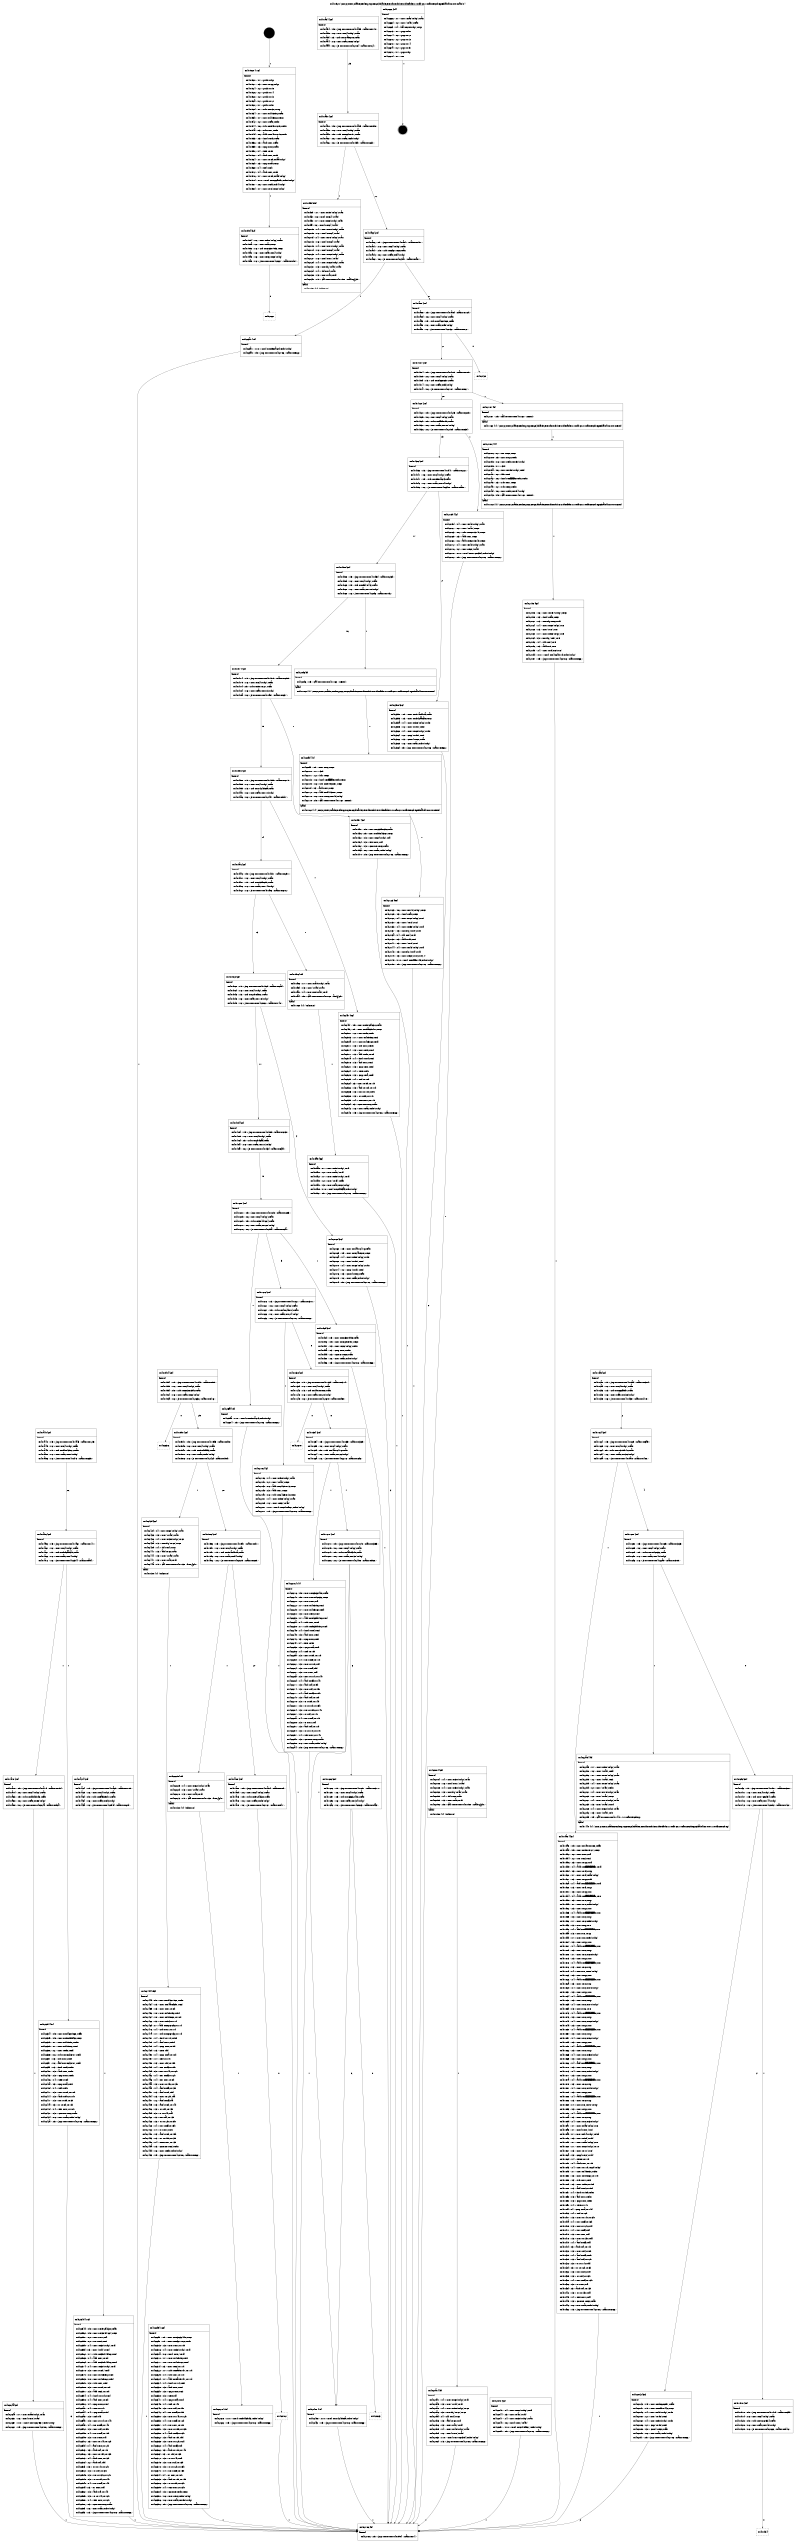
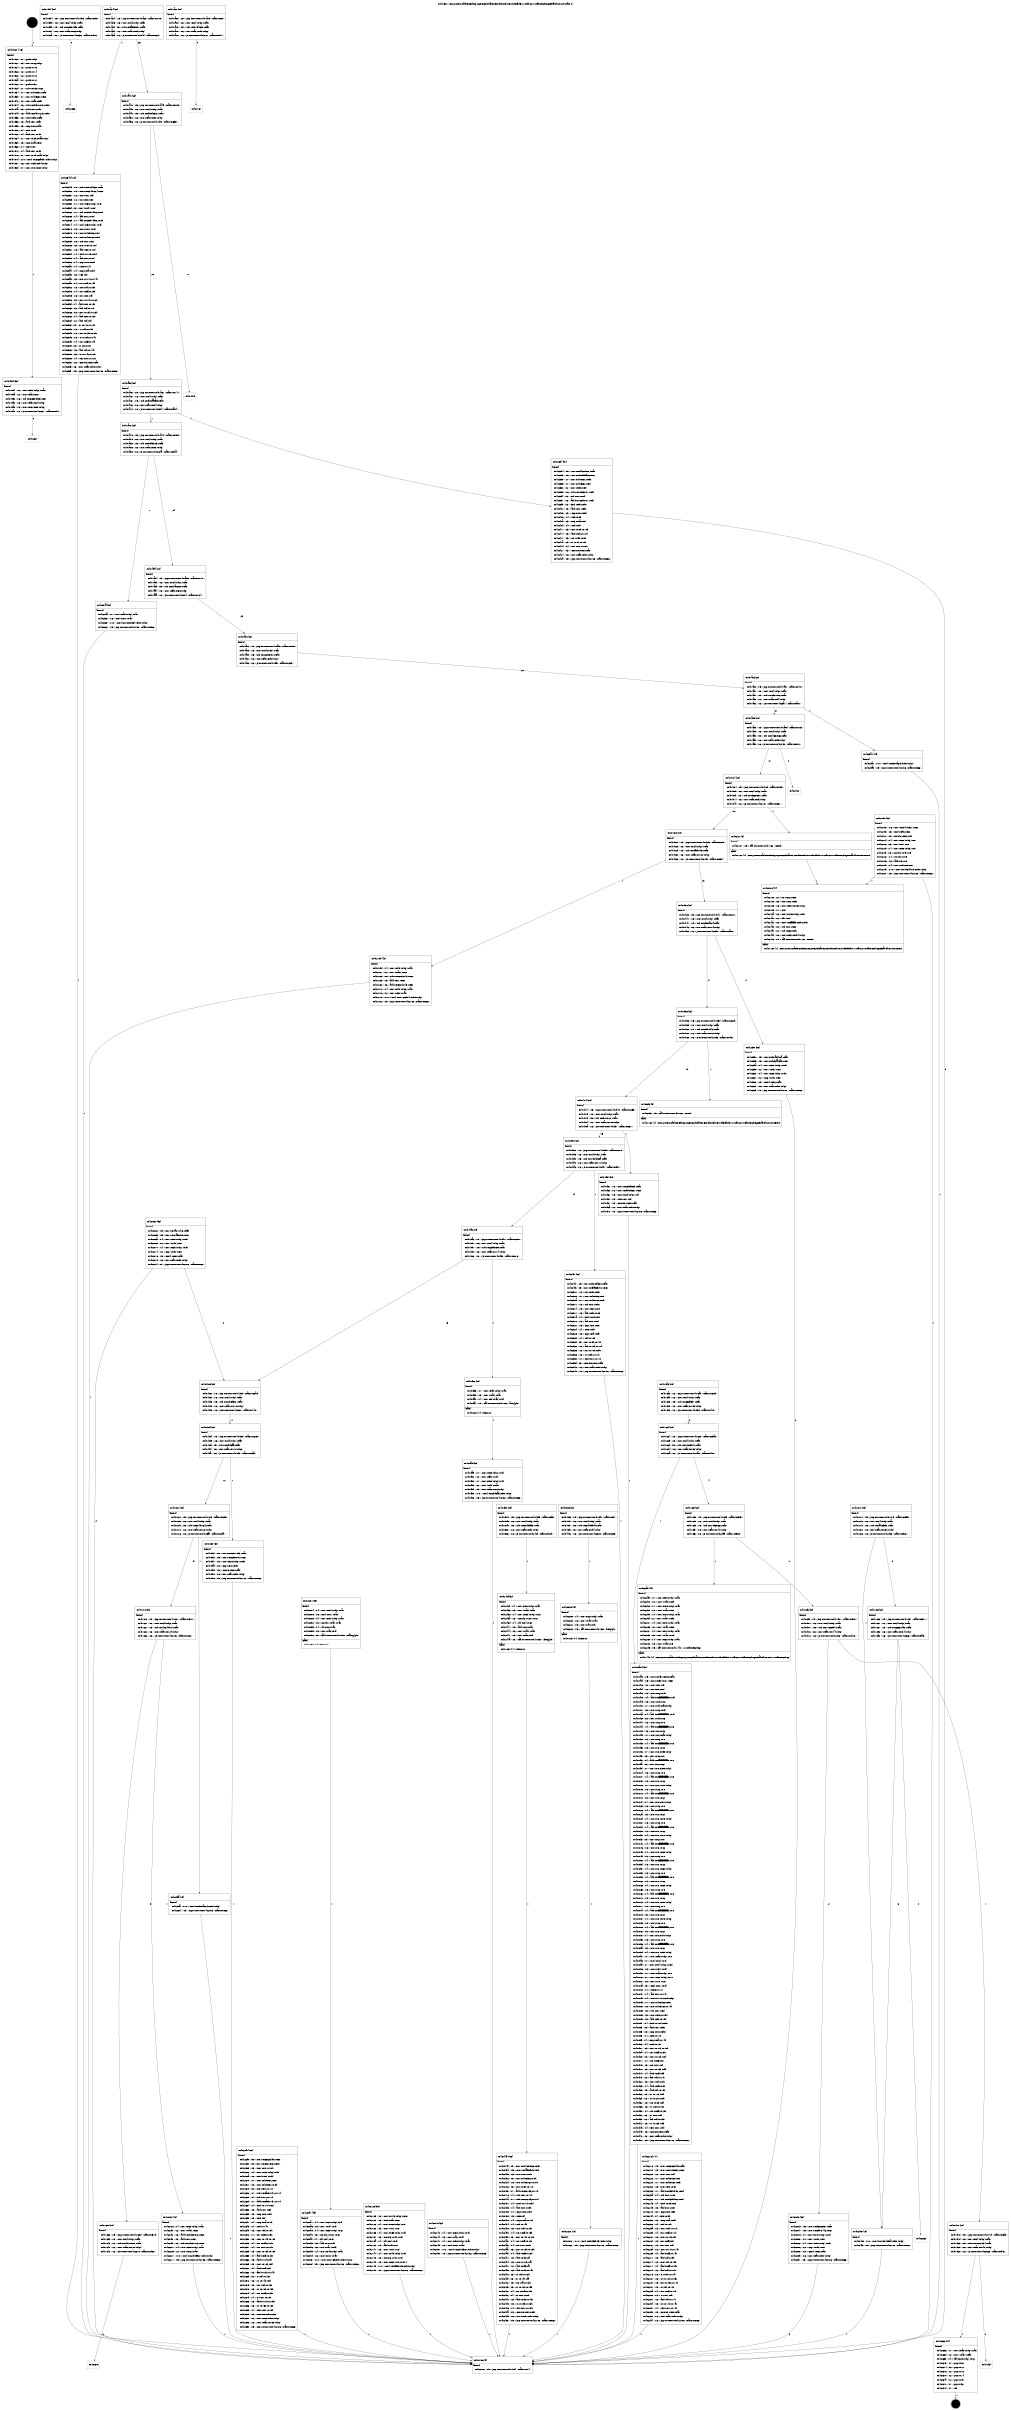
none -> (142, 65)
(331, 246) -> none
none -> (190, 396)
none -> (163, 510)
(553, 554) -> (871, 880)
(370, 784) -> none
(292, 1124) -> (204, 1324)
(311, 1277) -> (231, 1498)
(195, 1415) -> none
(335, 1446) -> none
(216, 1496) -> none
(244, 1669) -> none
none -> (968, 2296)
(282, 2506) -> (571, 2312)
